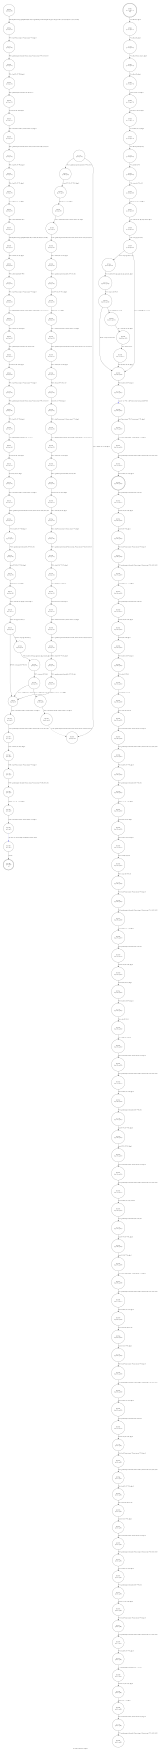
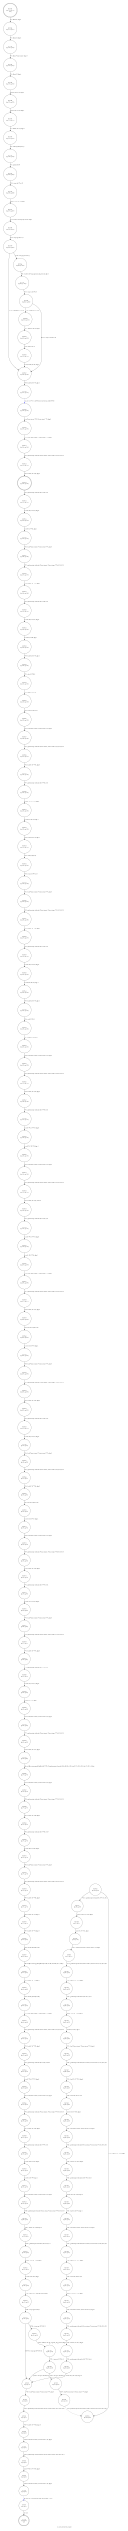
none -> (24, 1749)
